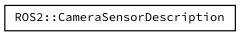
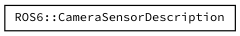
(120, 18) -> (120, 18)
